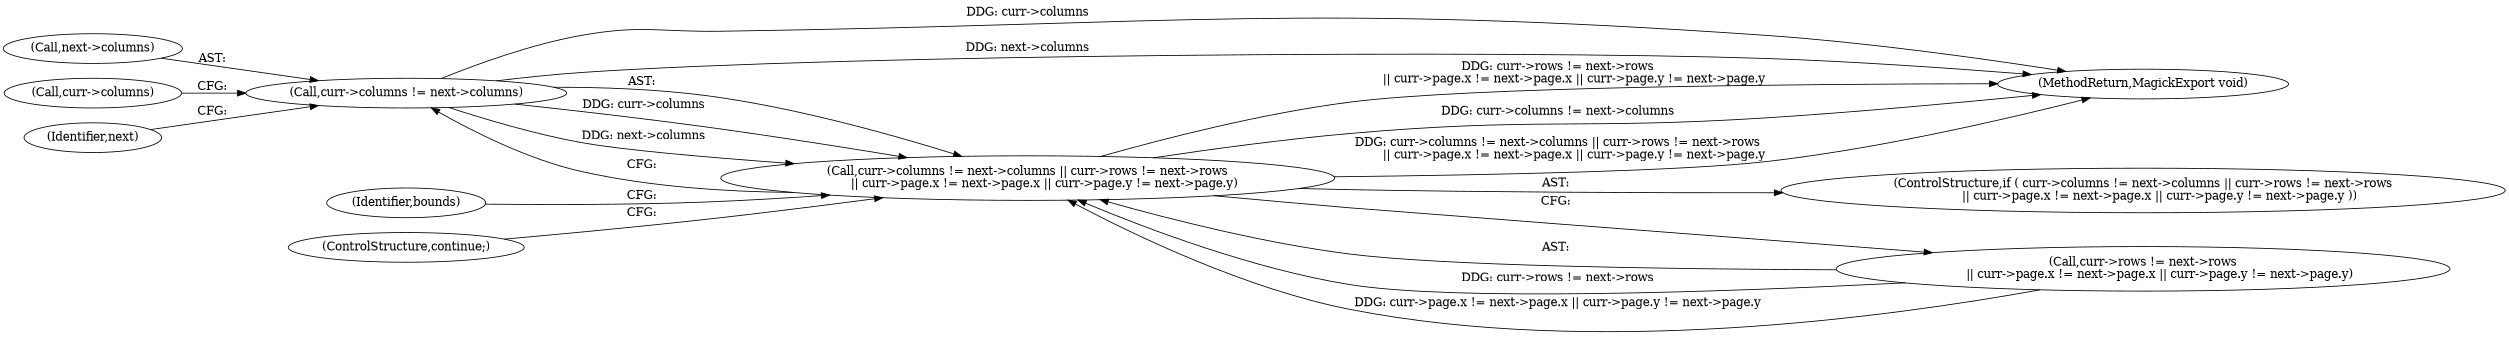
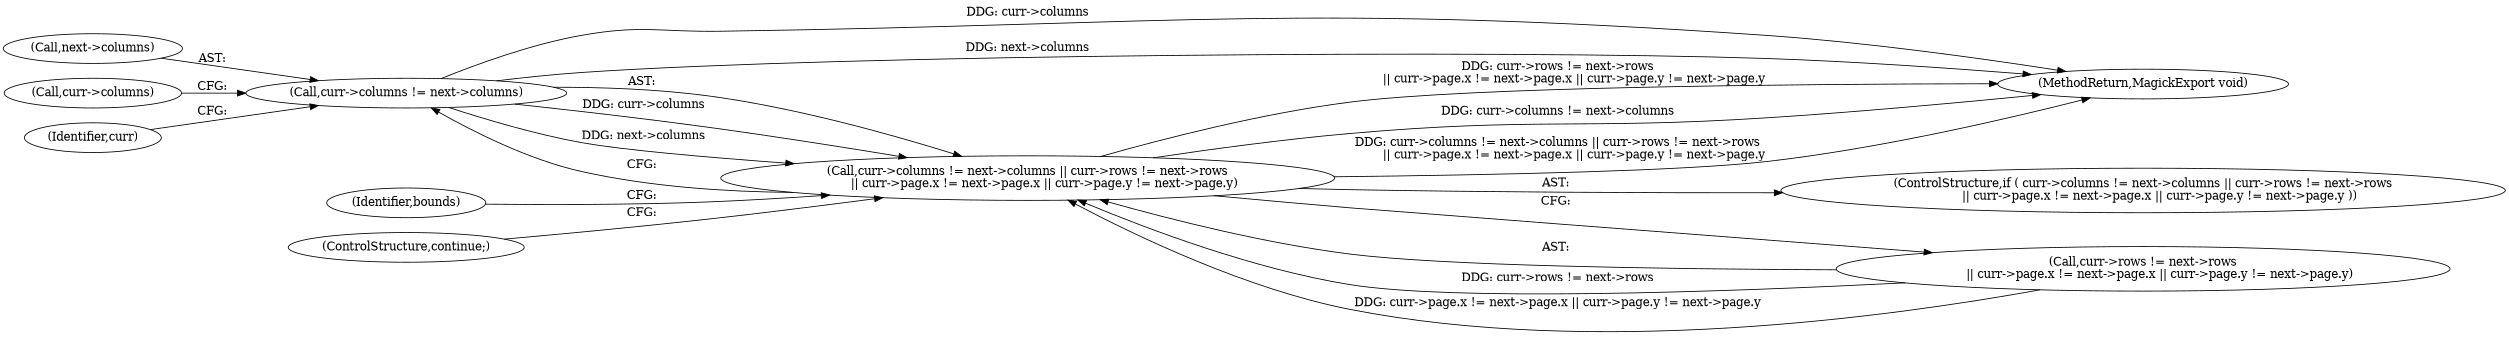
(93, 138) -> (93, 138)
